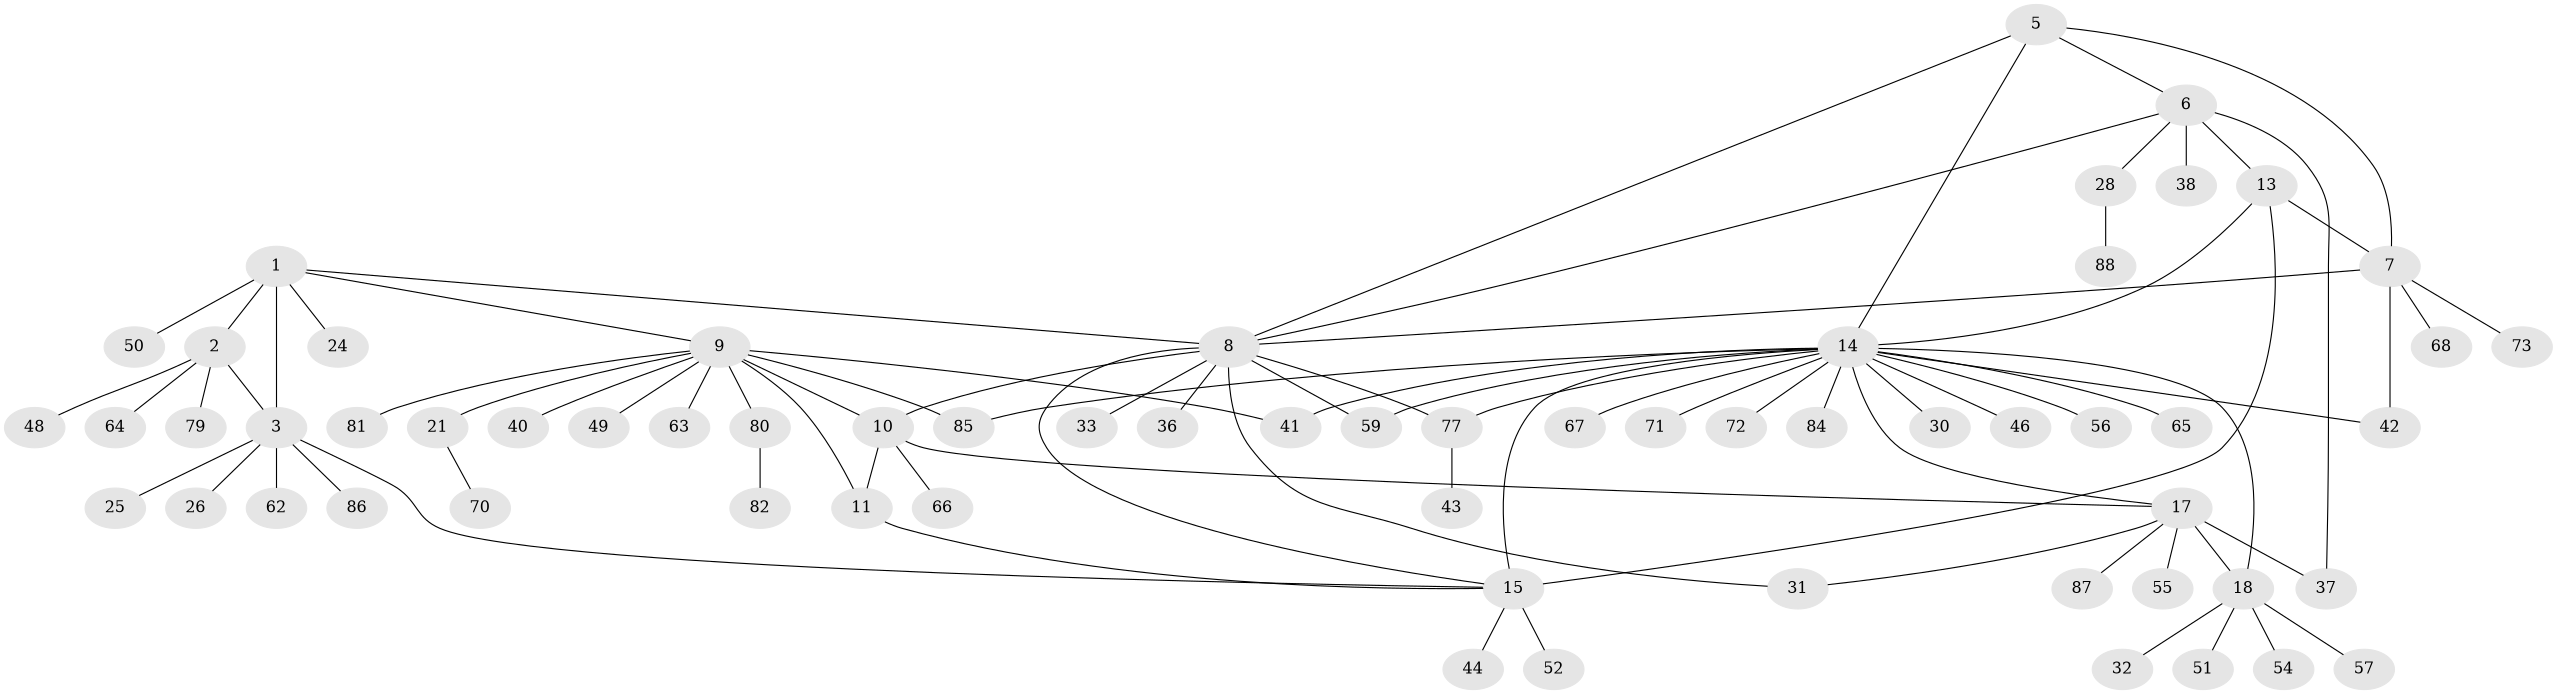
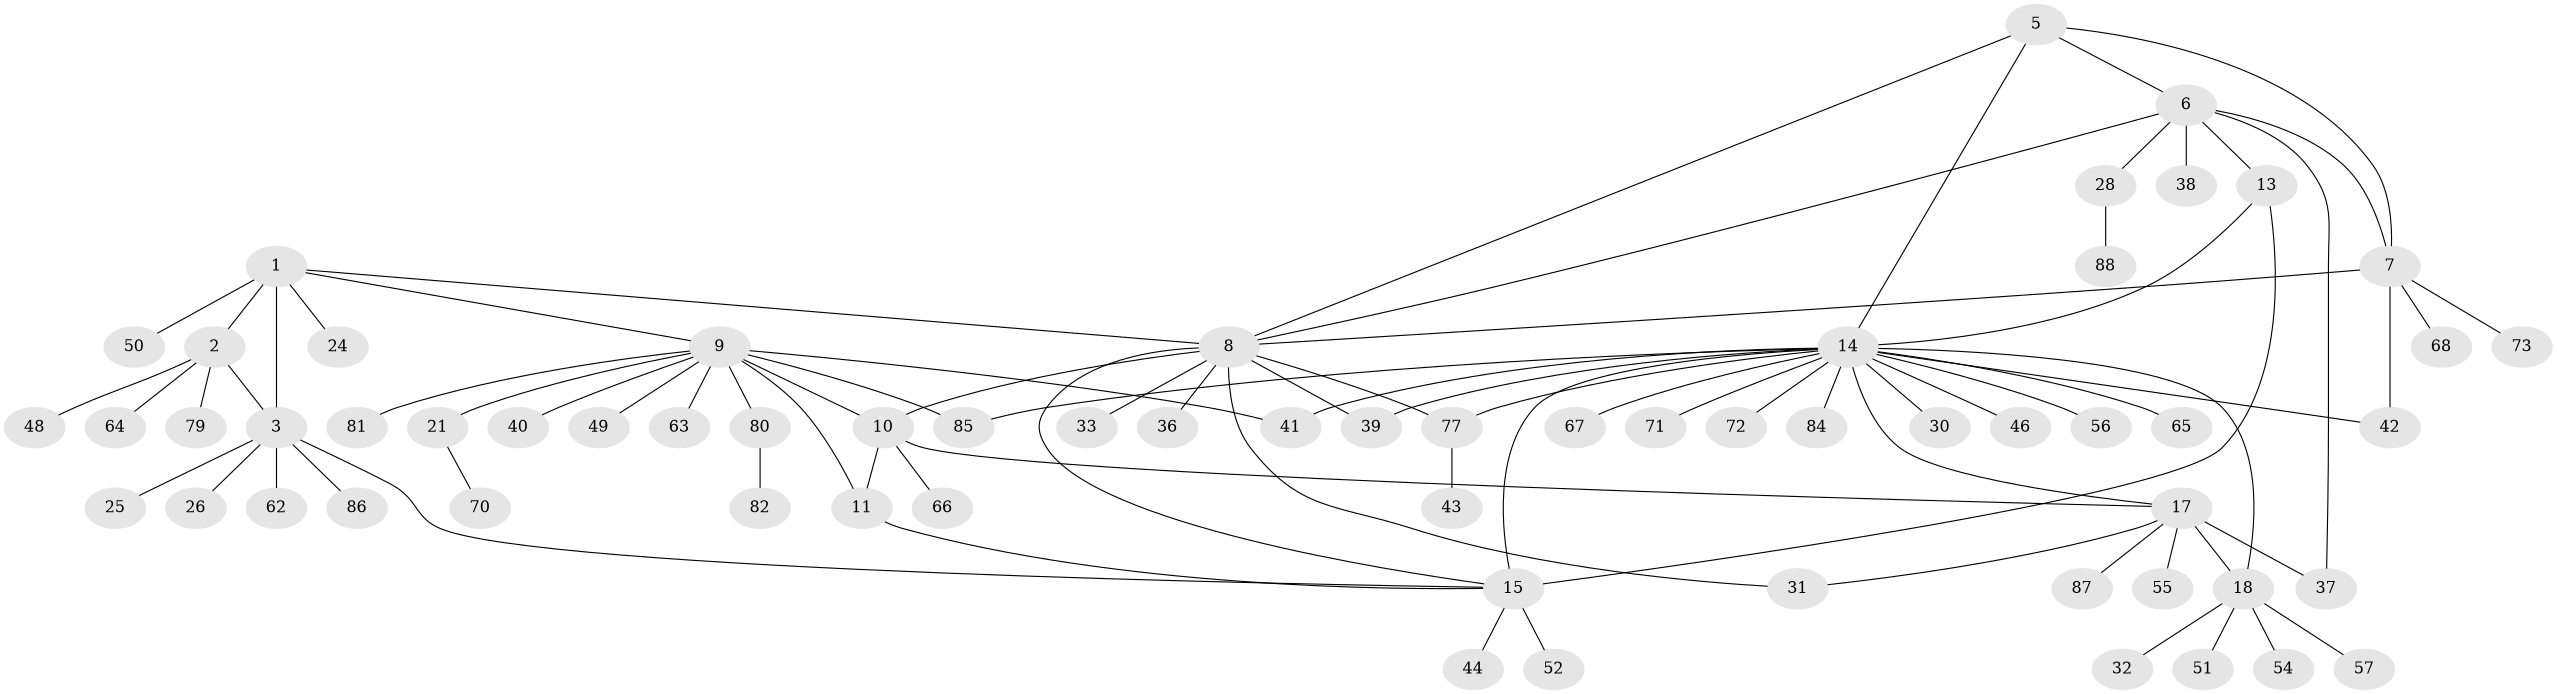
(2321, 221) -> (2324, 151)
(1371, 428) -> (1371, 428)
